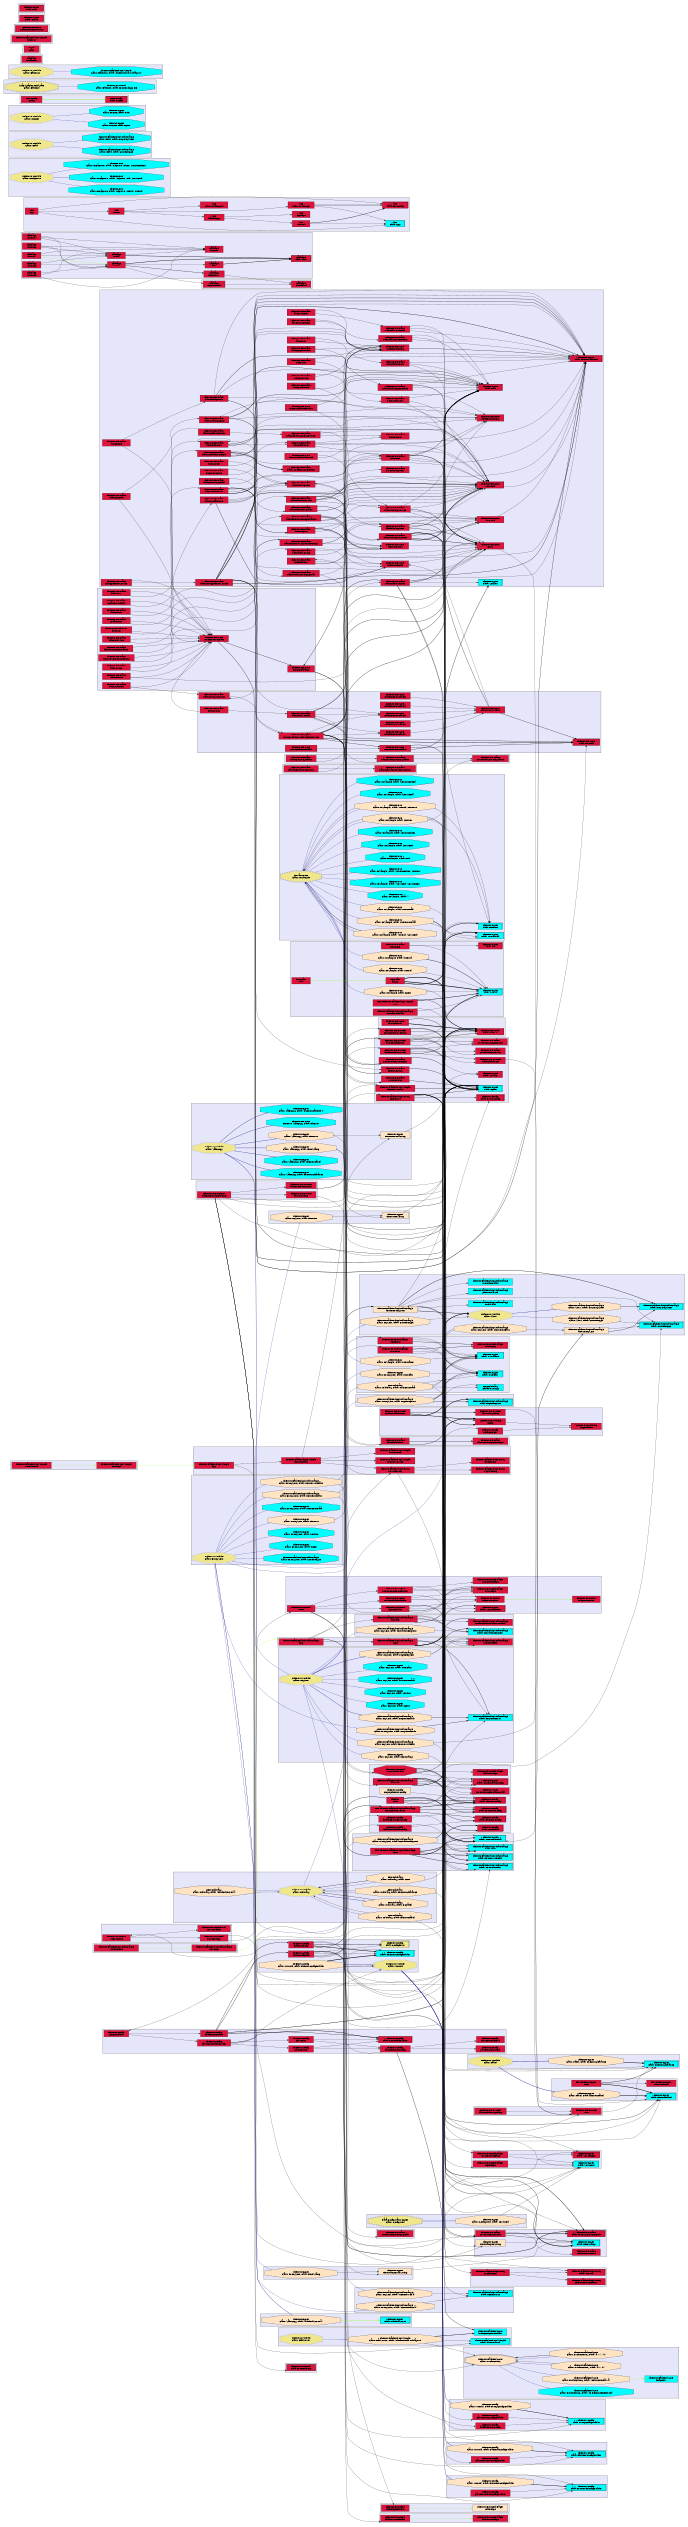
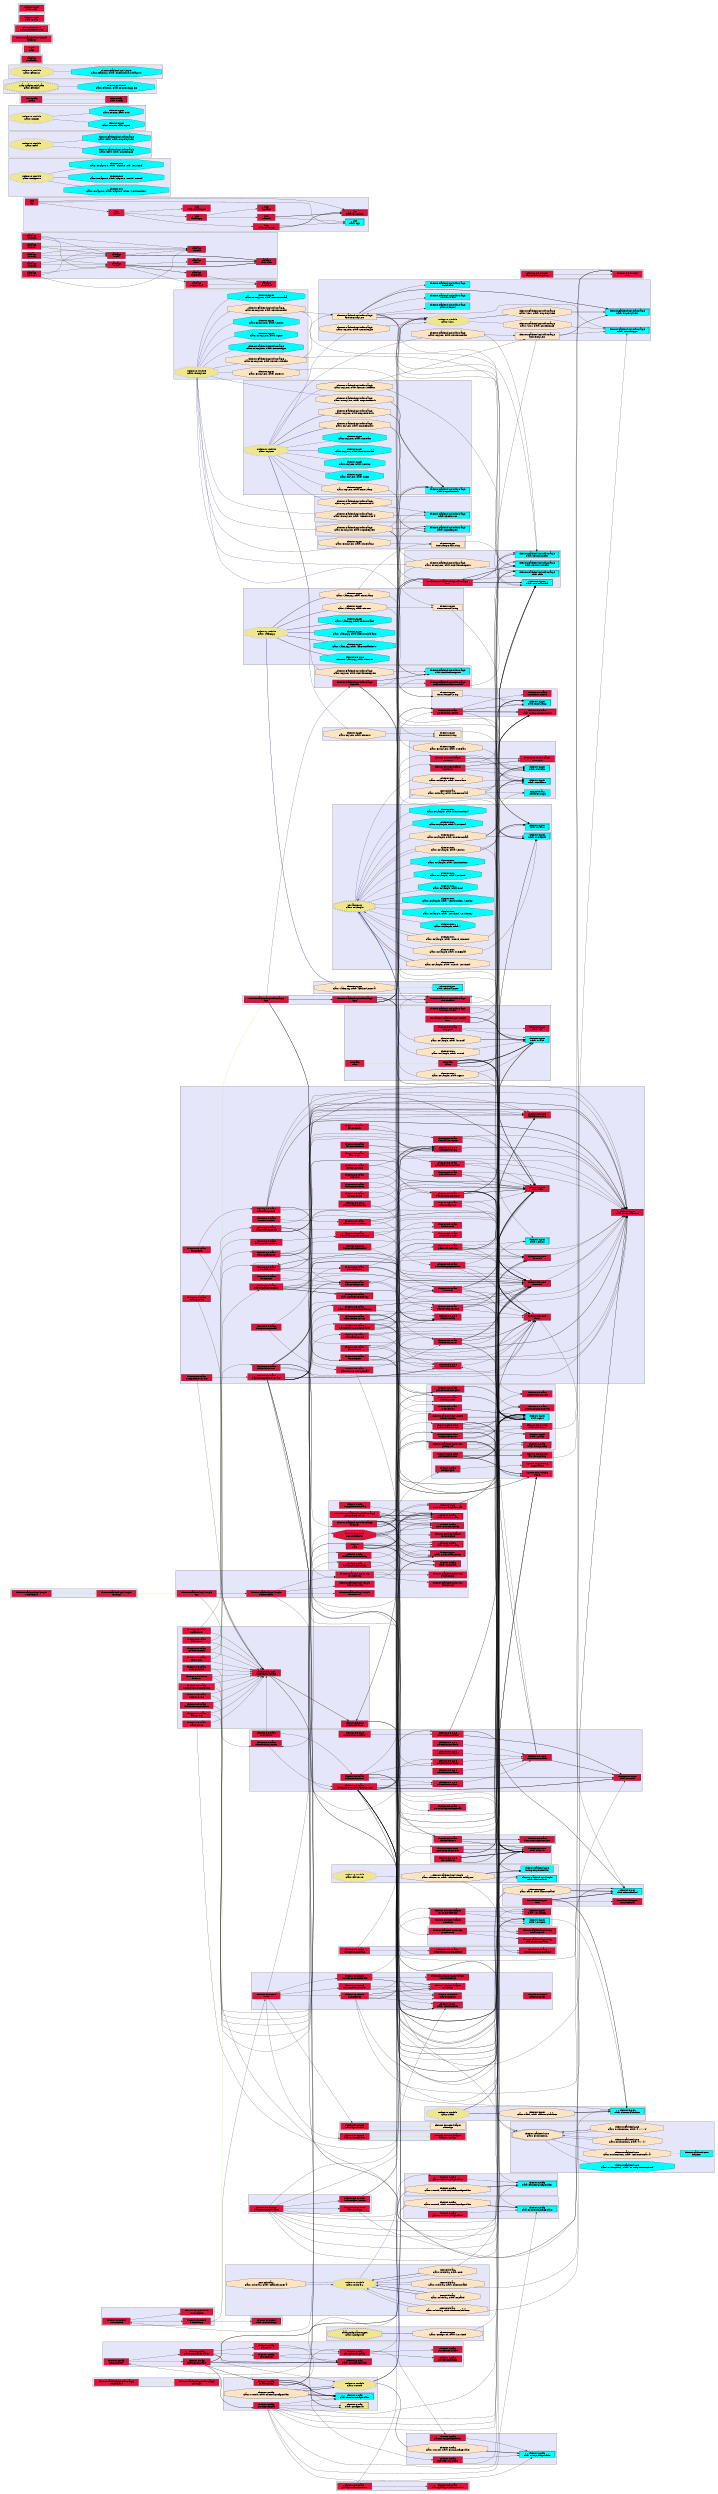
(449, 1092) -> none
(539, 1424) -> none
(490, 1581) -> (448, 1977)
(395, 1791) -> (355, 1505)
(636, 2099) -> (606, 2001)
